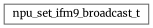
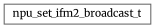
(76, 14) -> (77, 14)
